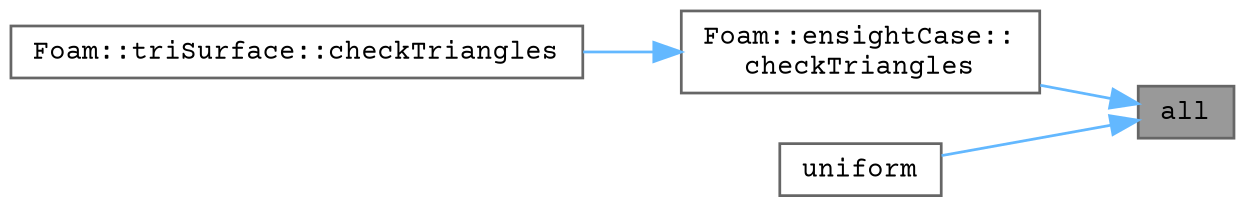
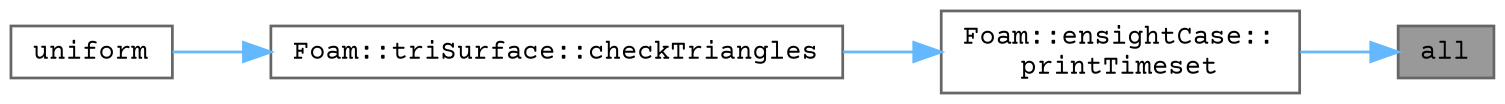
(861, 52) -> (1120, 52)
(1026, 140) -> (208, 52)
